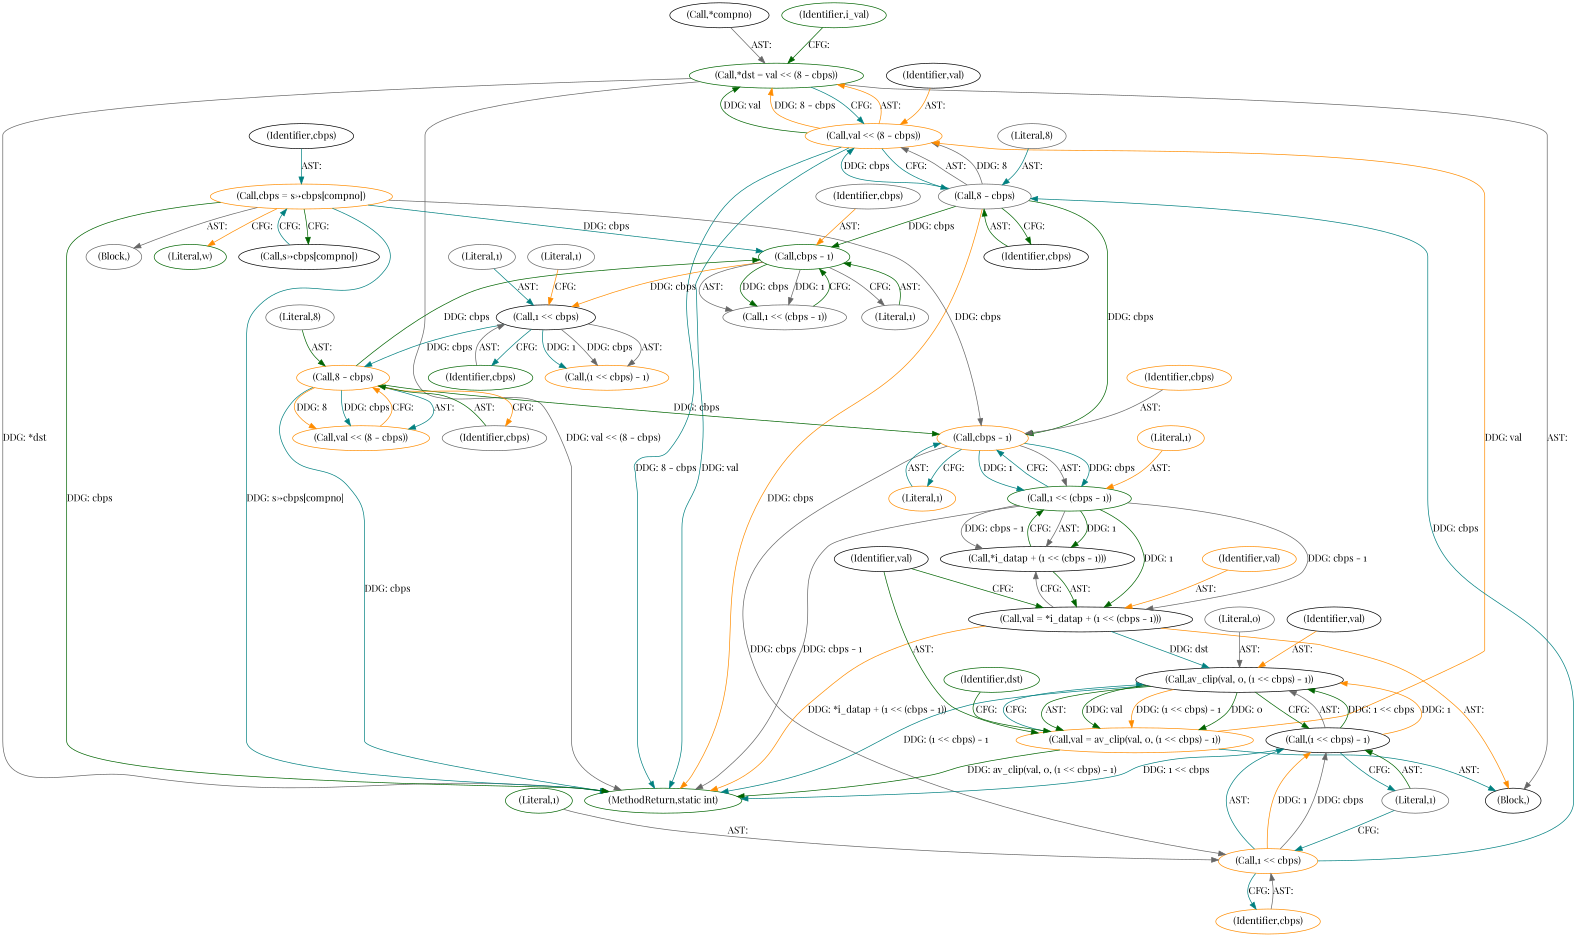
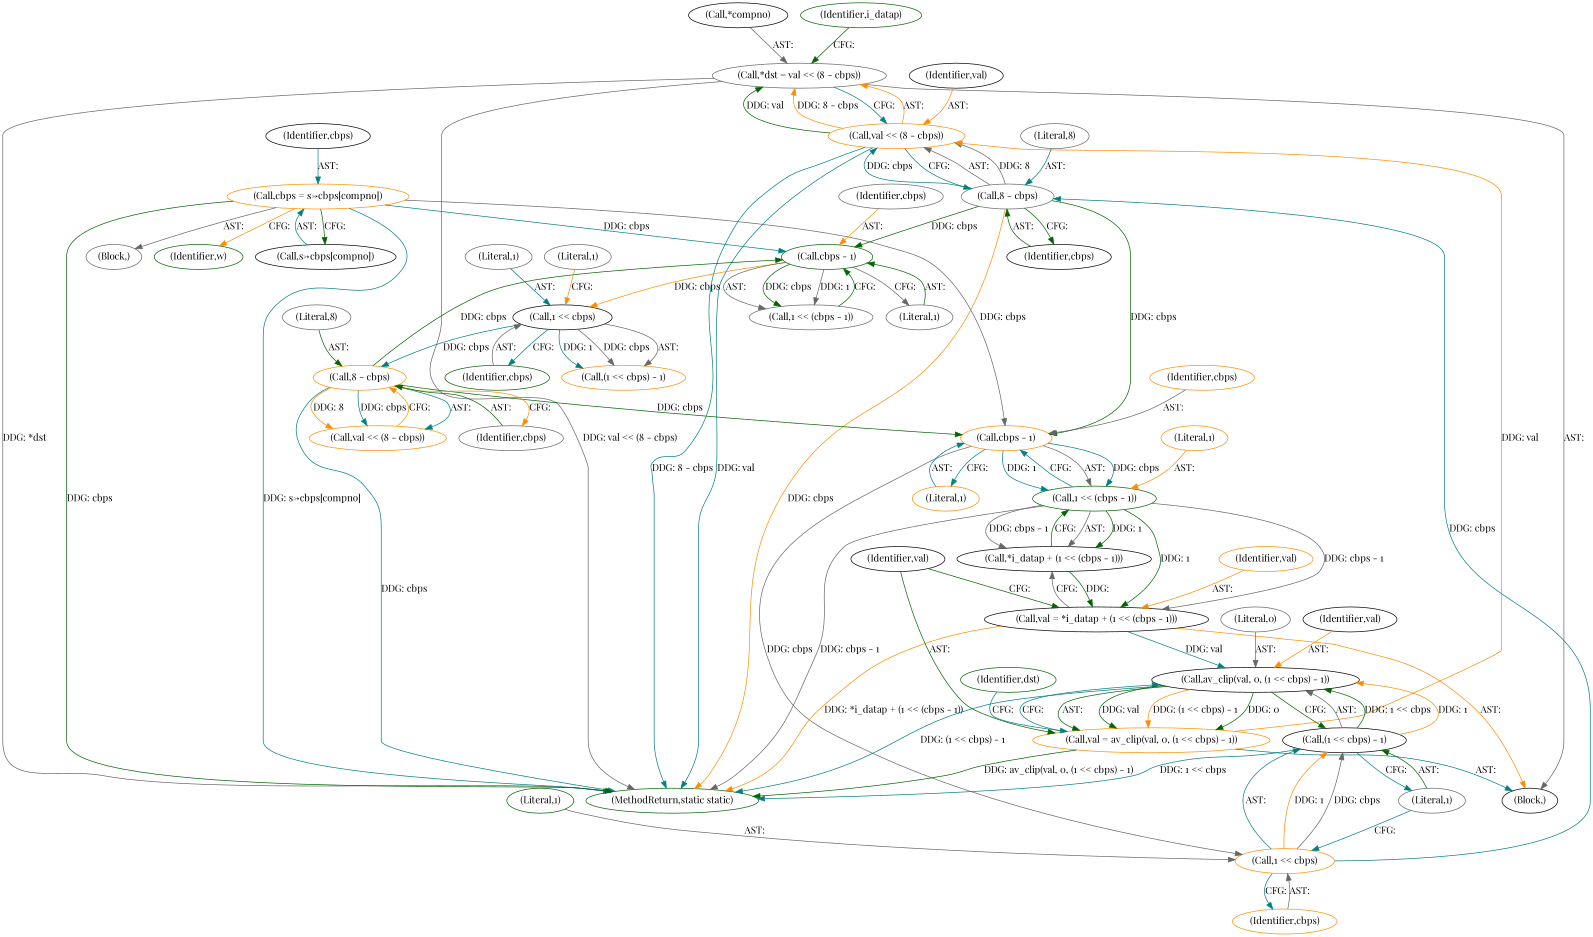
(834, 15) -> (861, 15)
(776, 76) -> (799, 76)
(291, 227) -> (308, 227)
(190, 257) -> (199, 257)
(1082, 589) -> (1099, 589)
(1189, 650) -> (1204, 650)
(996, 723) -> (1013, 723)
(663, 801) -> (672, 801)
